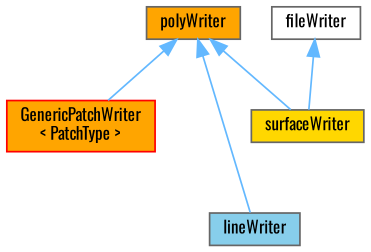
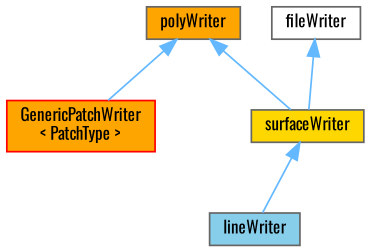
(227, 134) -> (277, 185)
